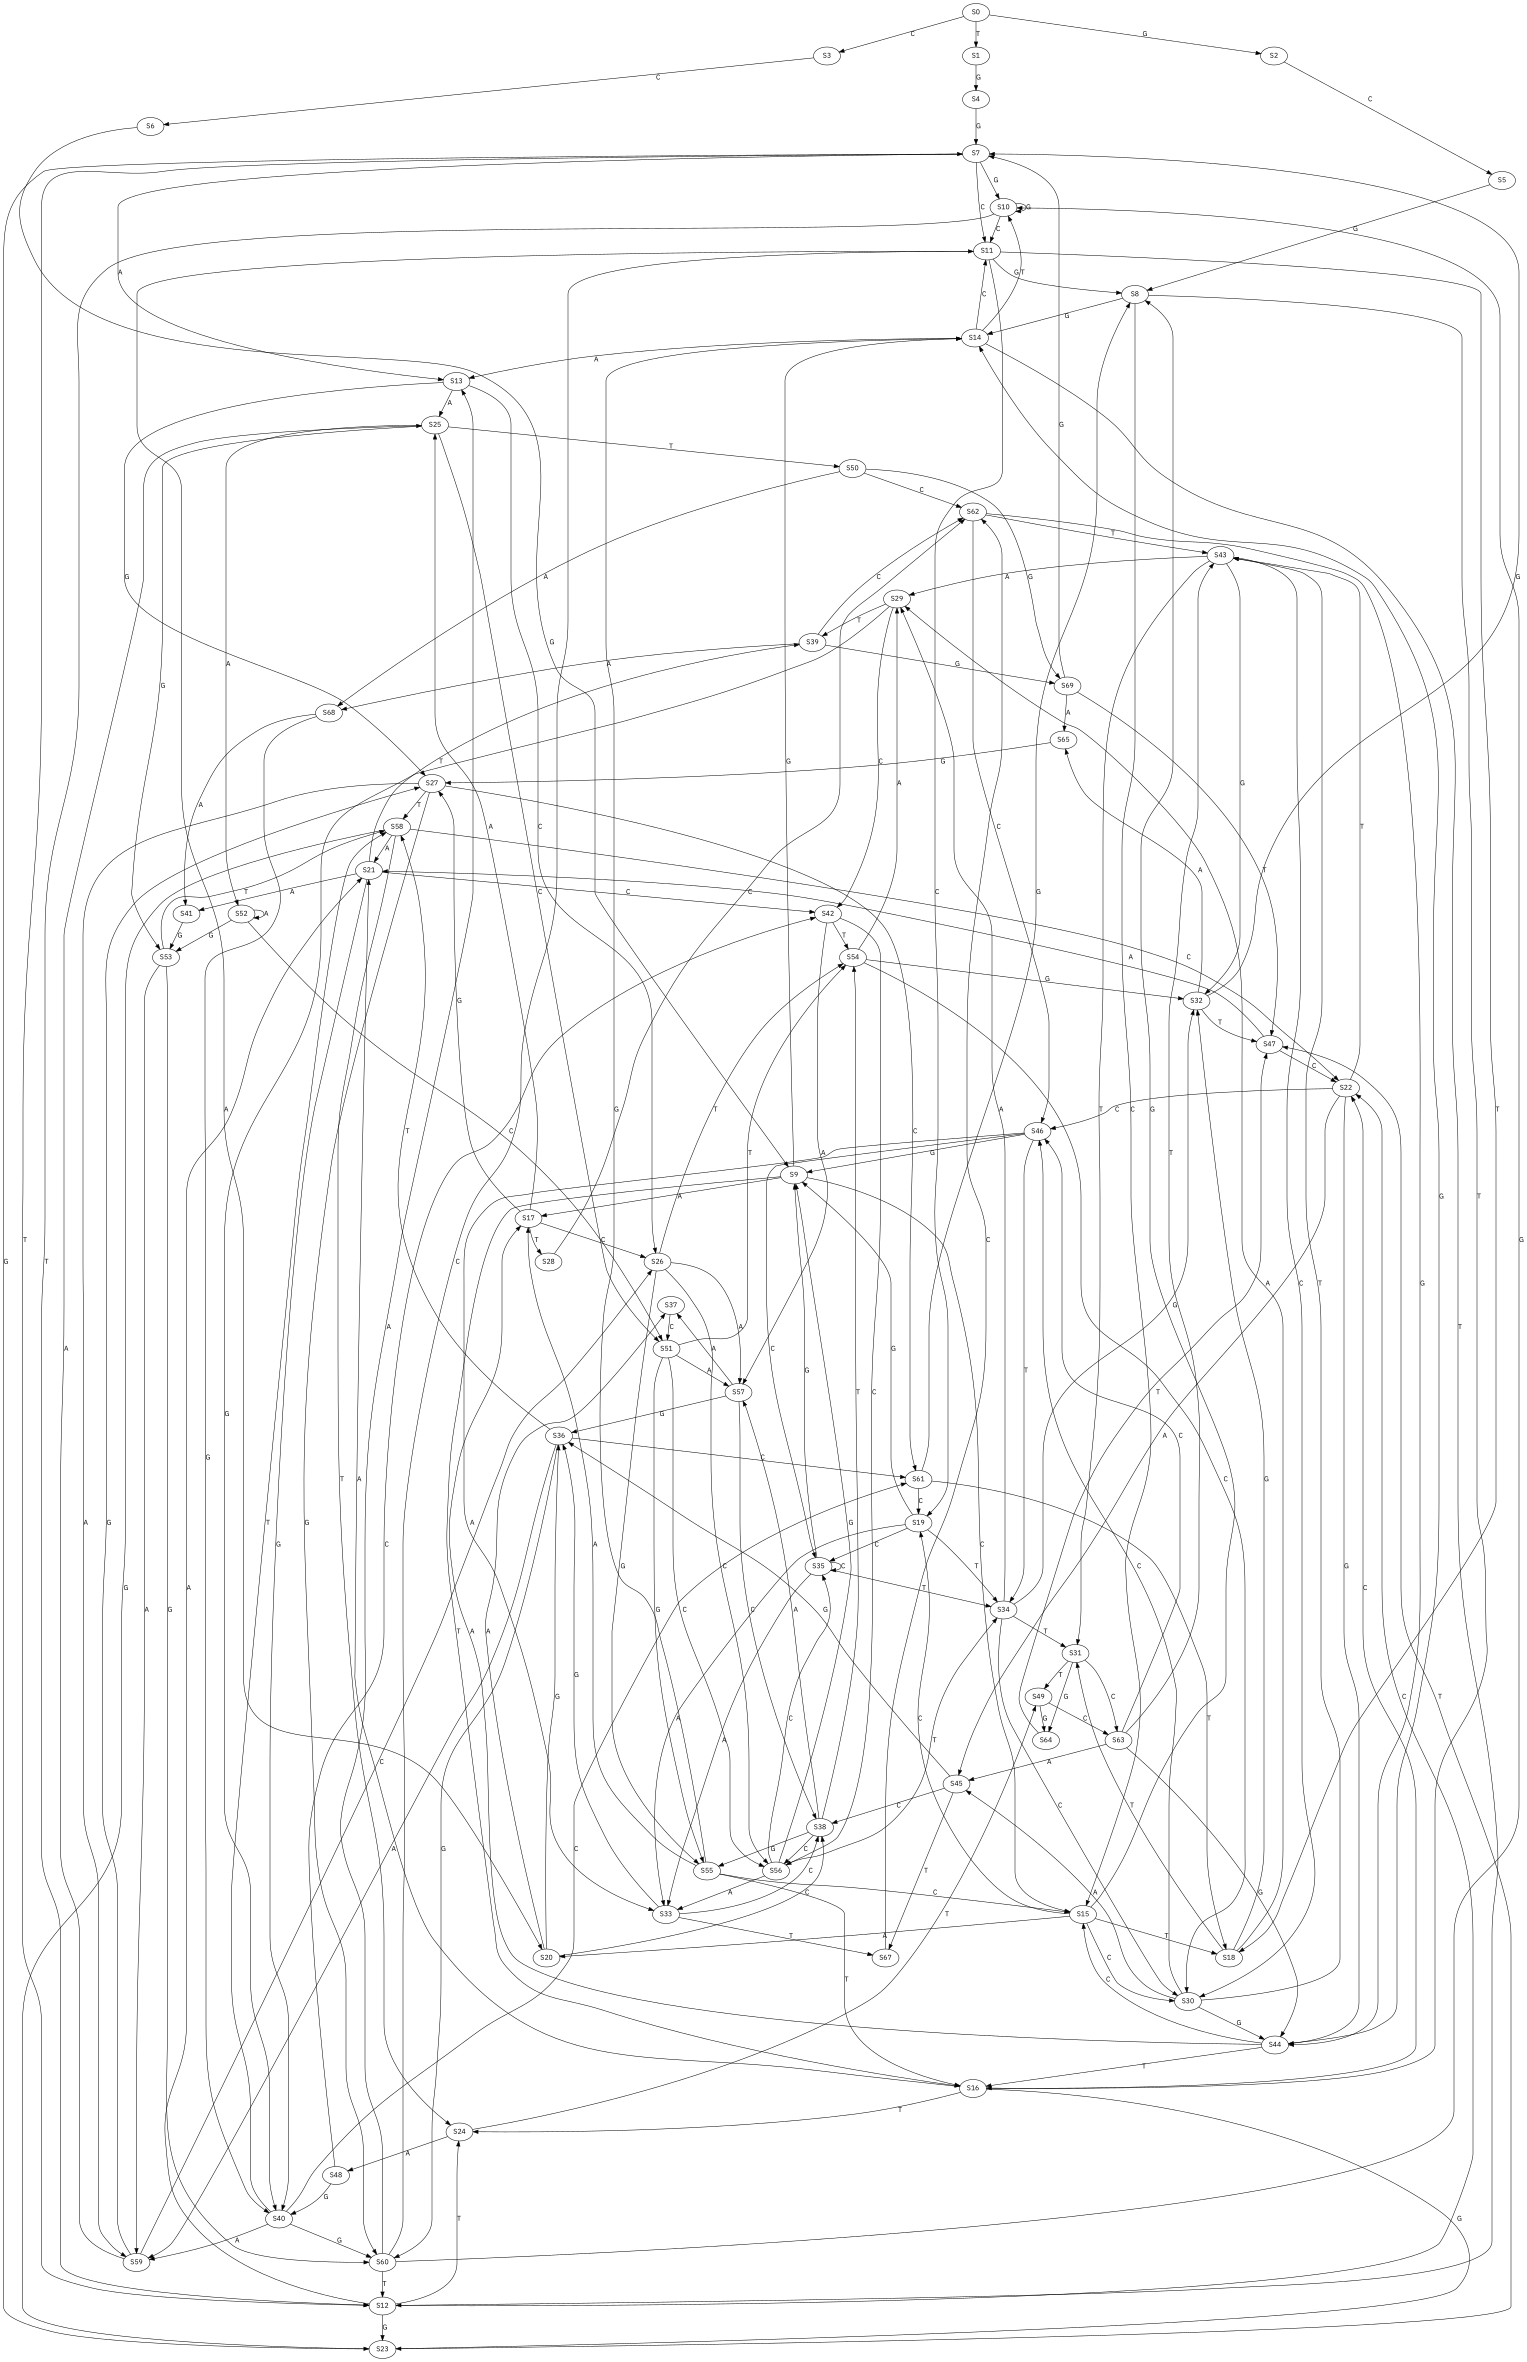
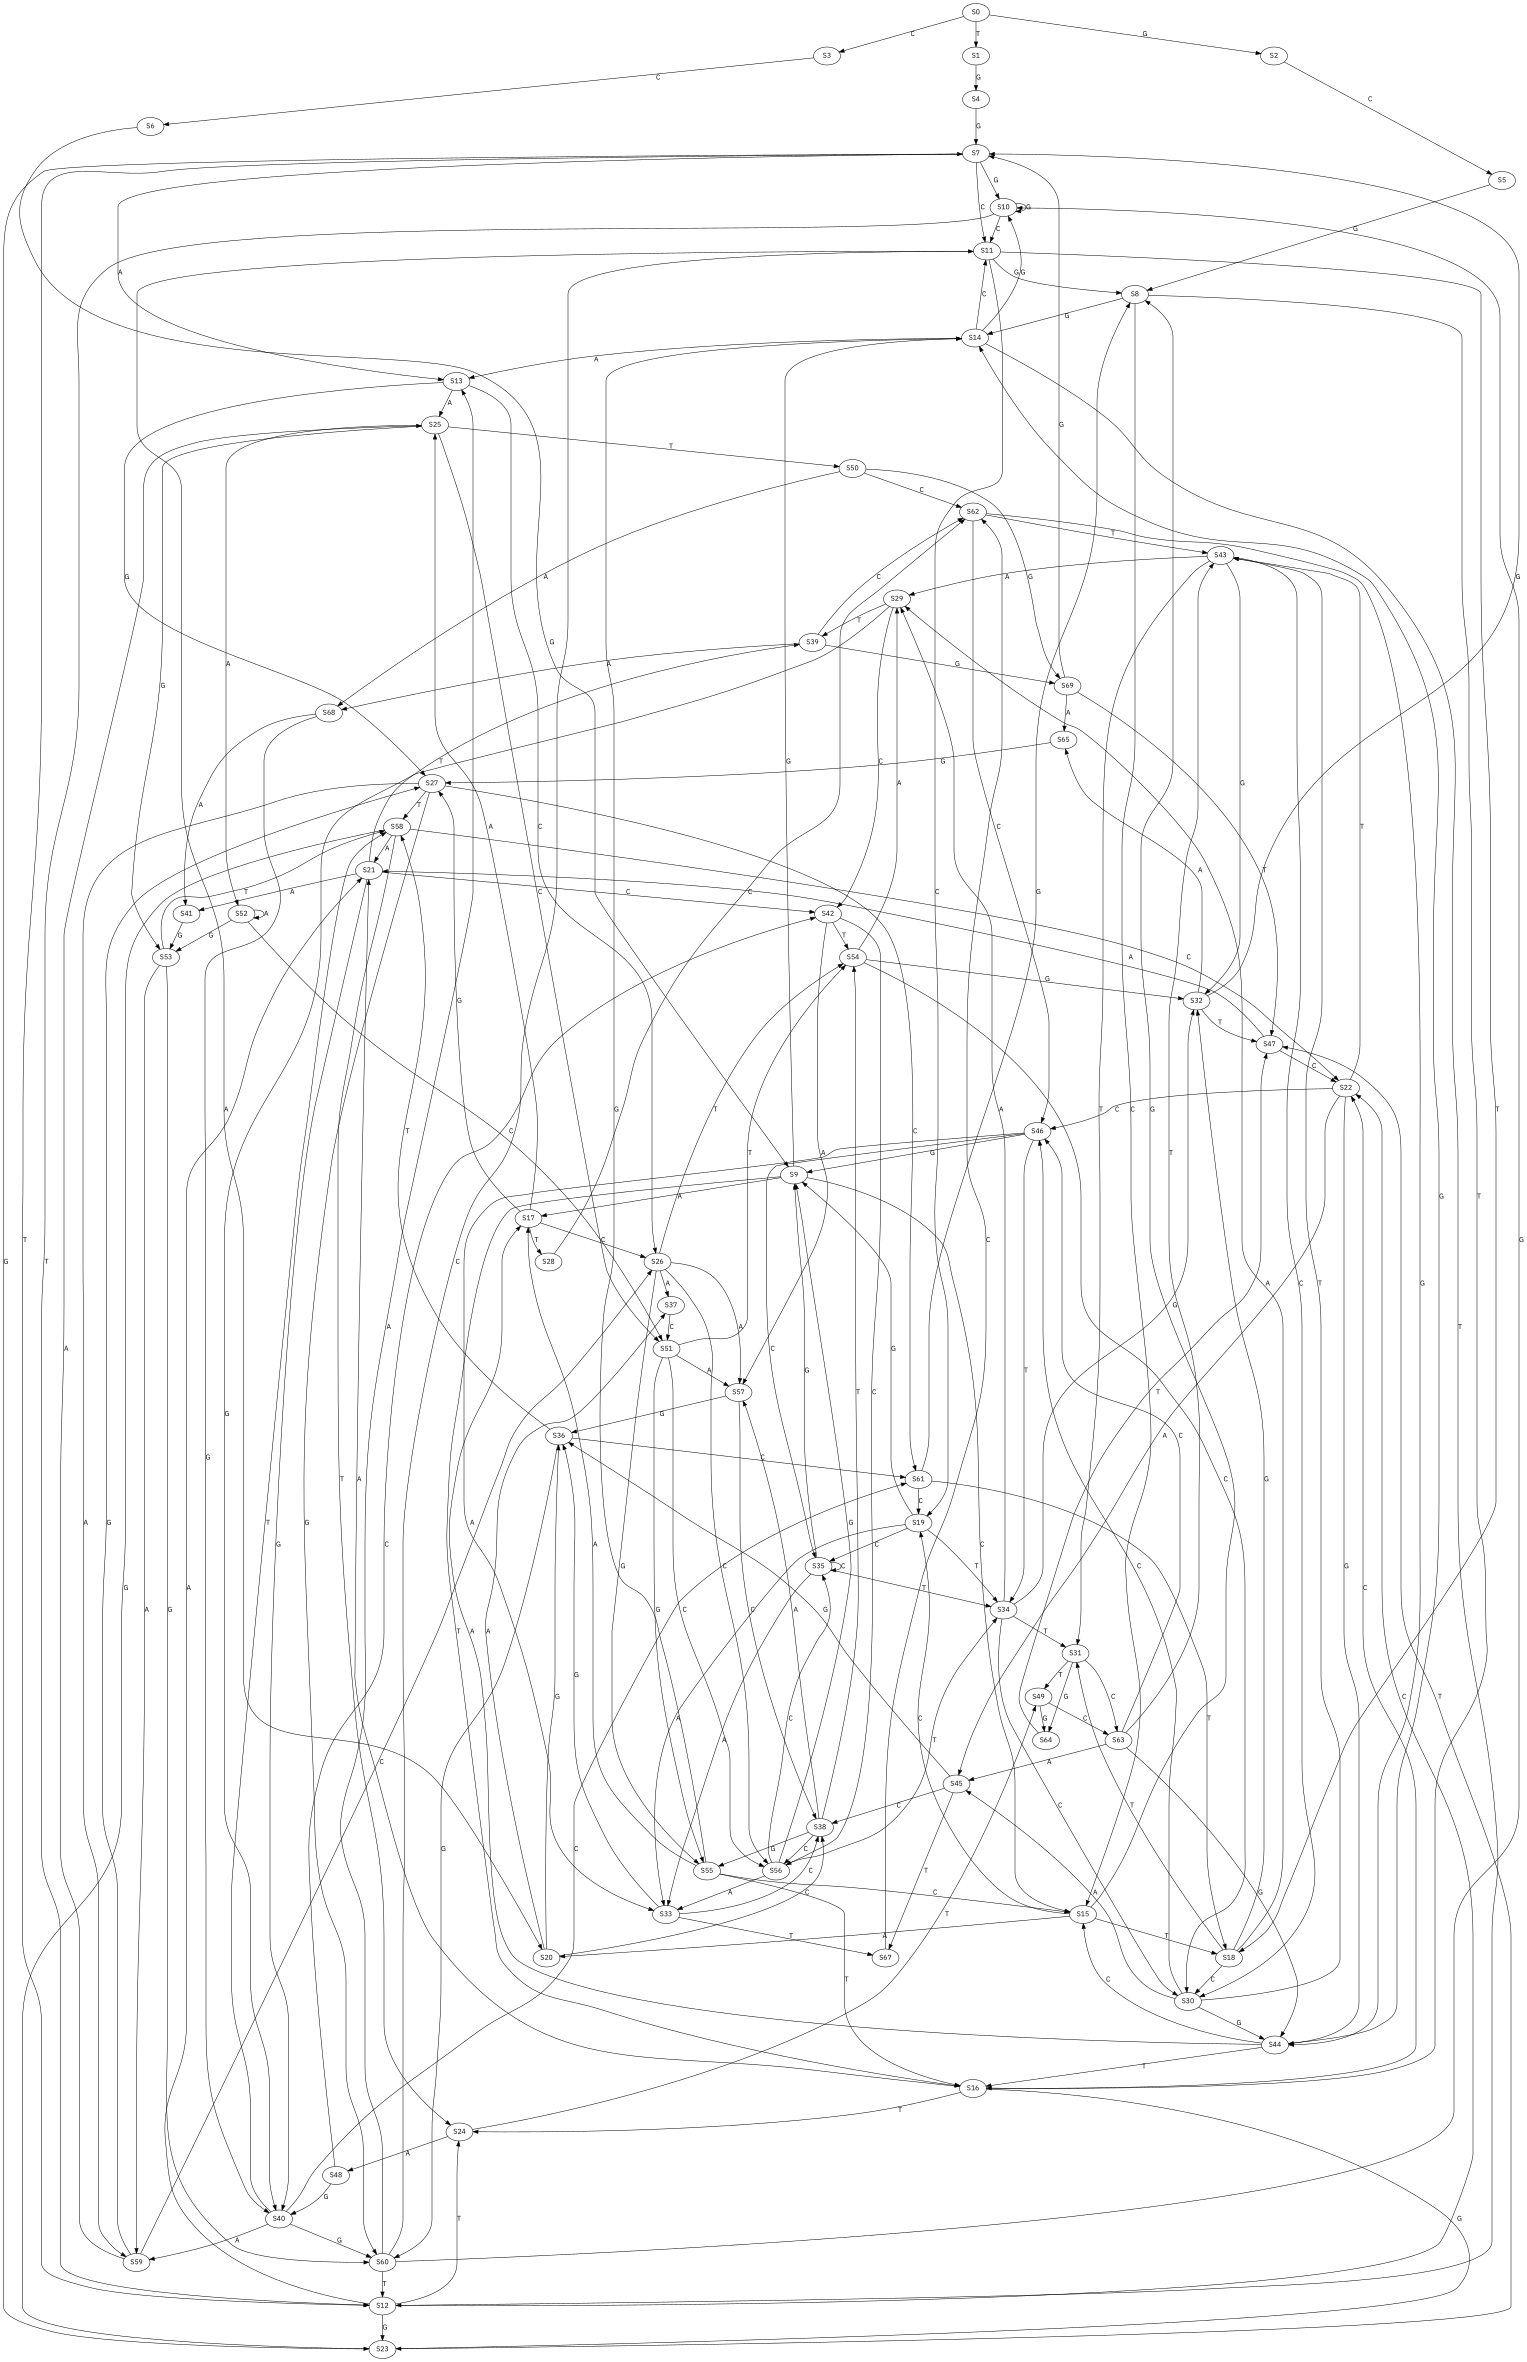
(1023, 273) -> (1023, 273)
(706, 1351) -> (663, 1281)
(392, 1844) -> none
(1114, 1978) -> (1210, 1978)
